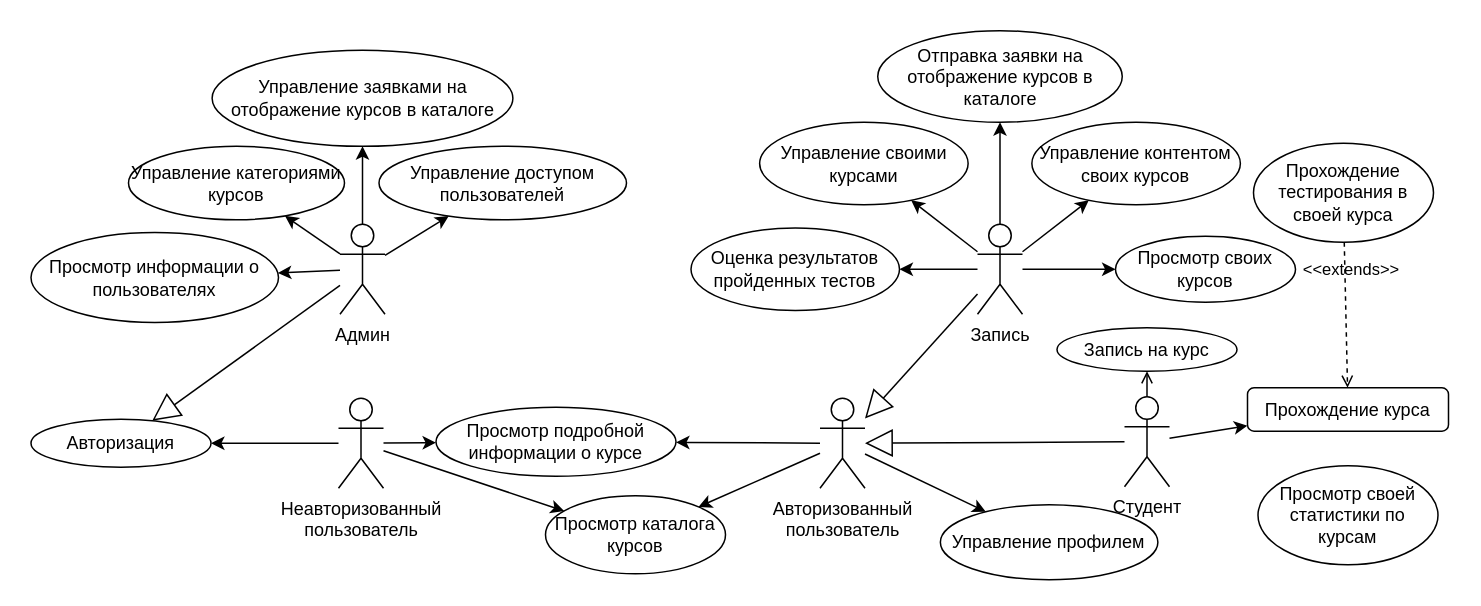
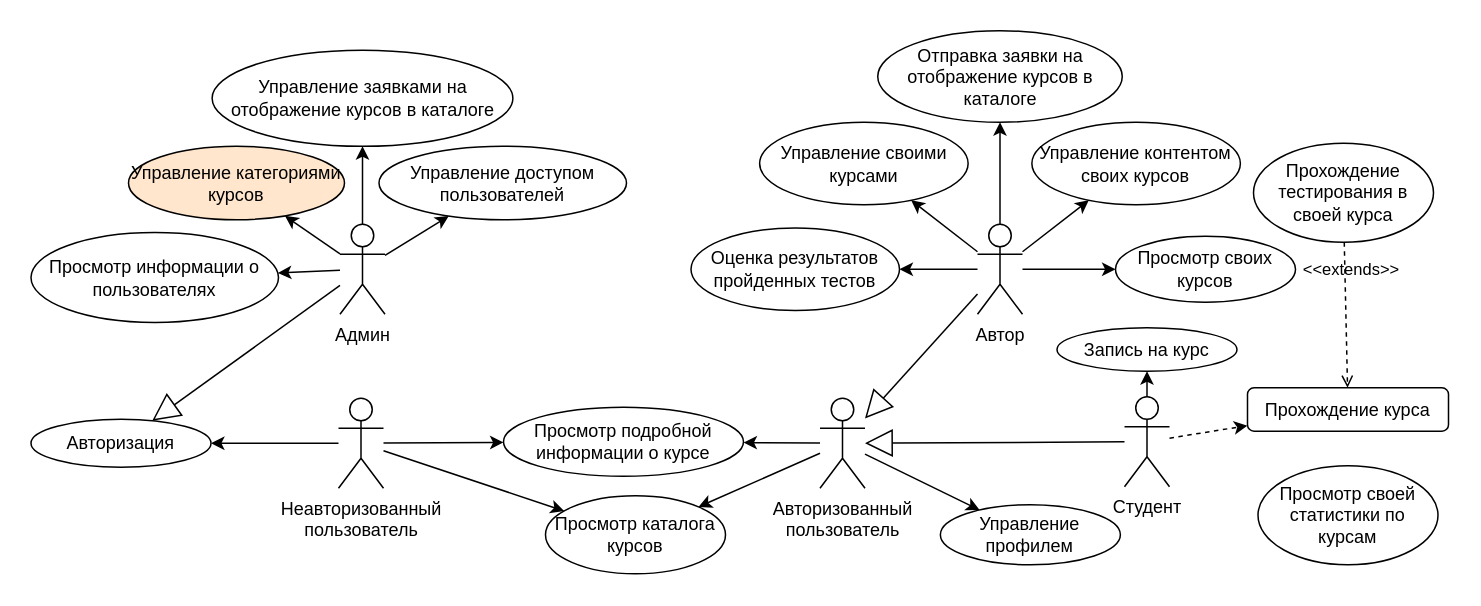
(236, 183) -> (236, 183)
(1001, 336) -> (1001, 336)
(1147, 380) -> (1147, 383)
(1205, 432) -> (1205, 432)
(556, 442) -> (623, 442)
(1049, 542) -> (1030, 535)
